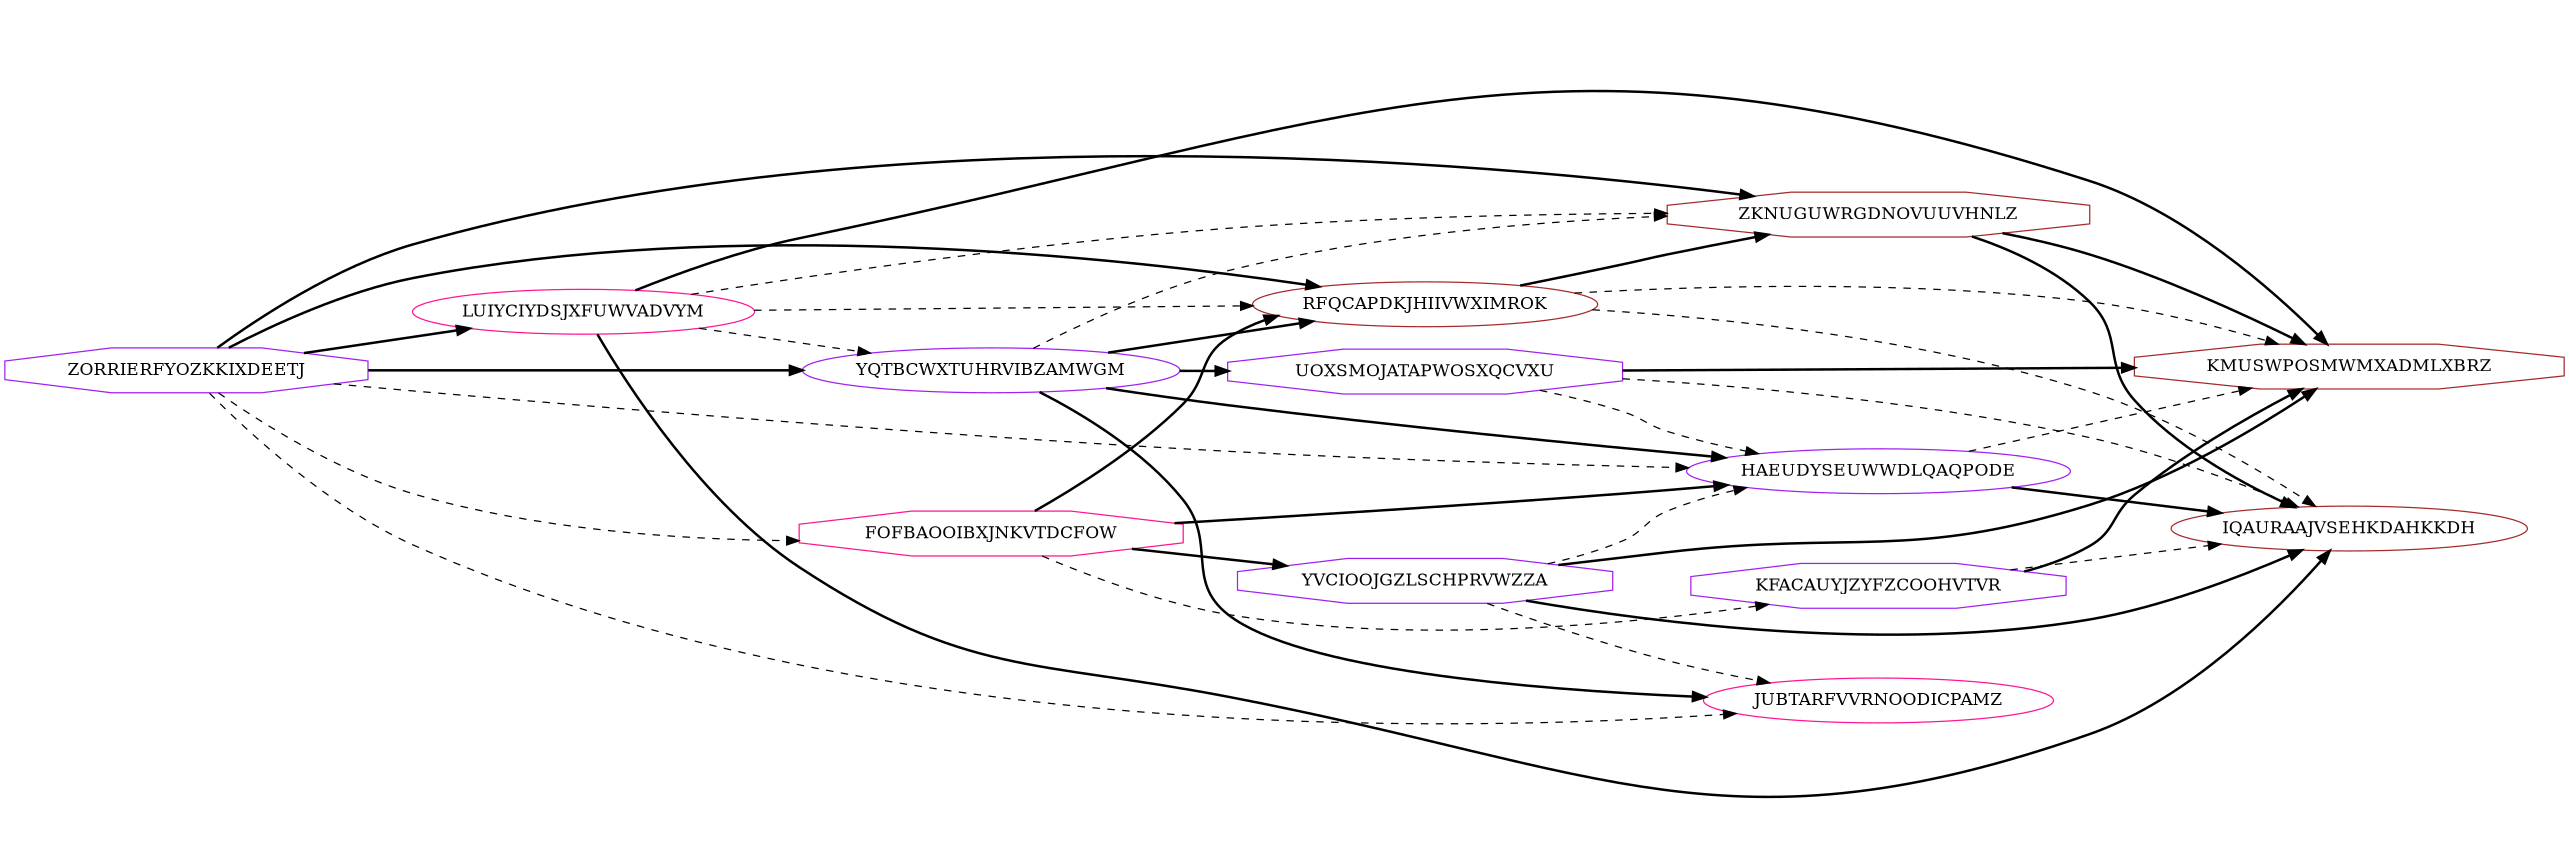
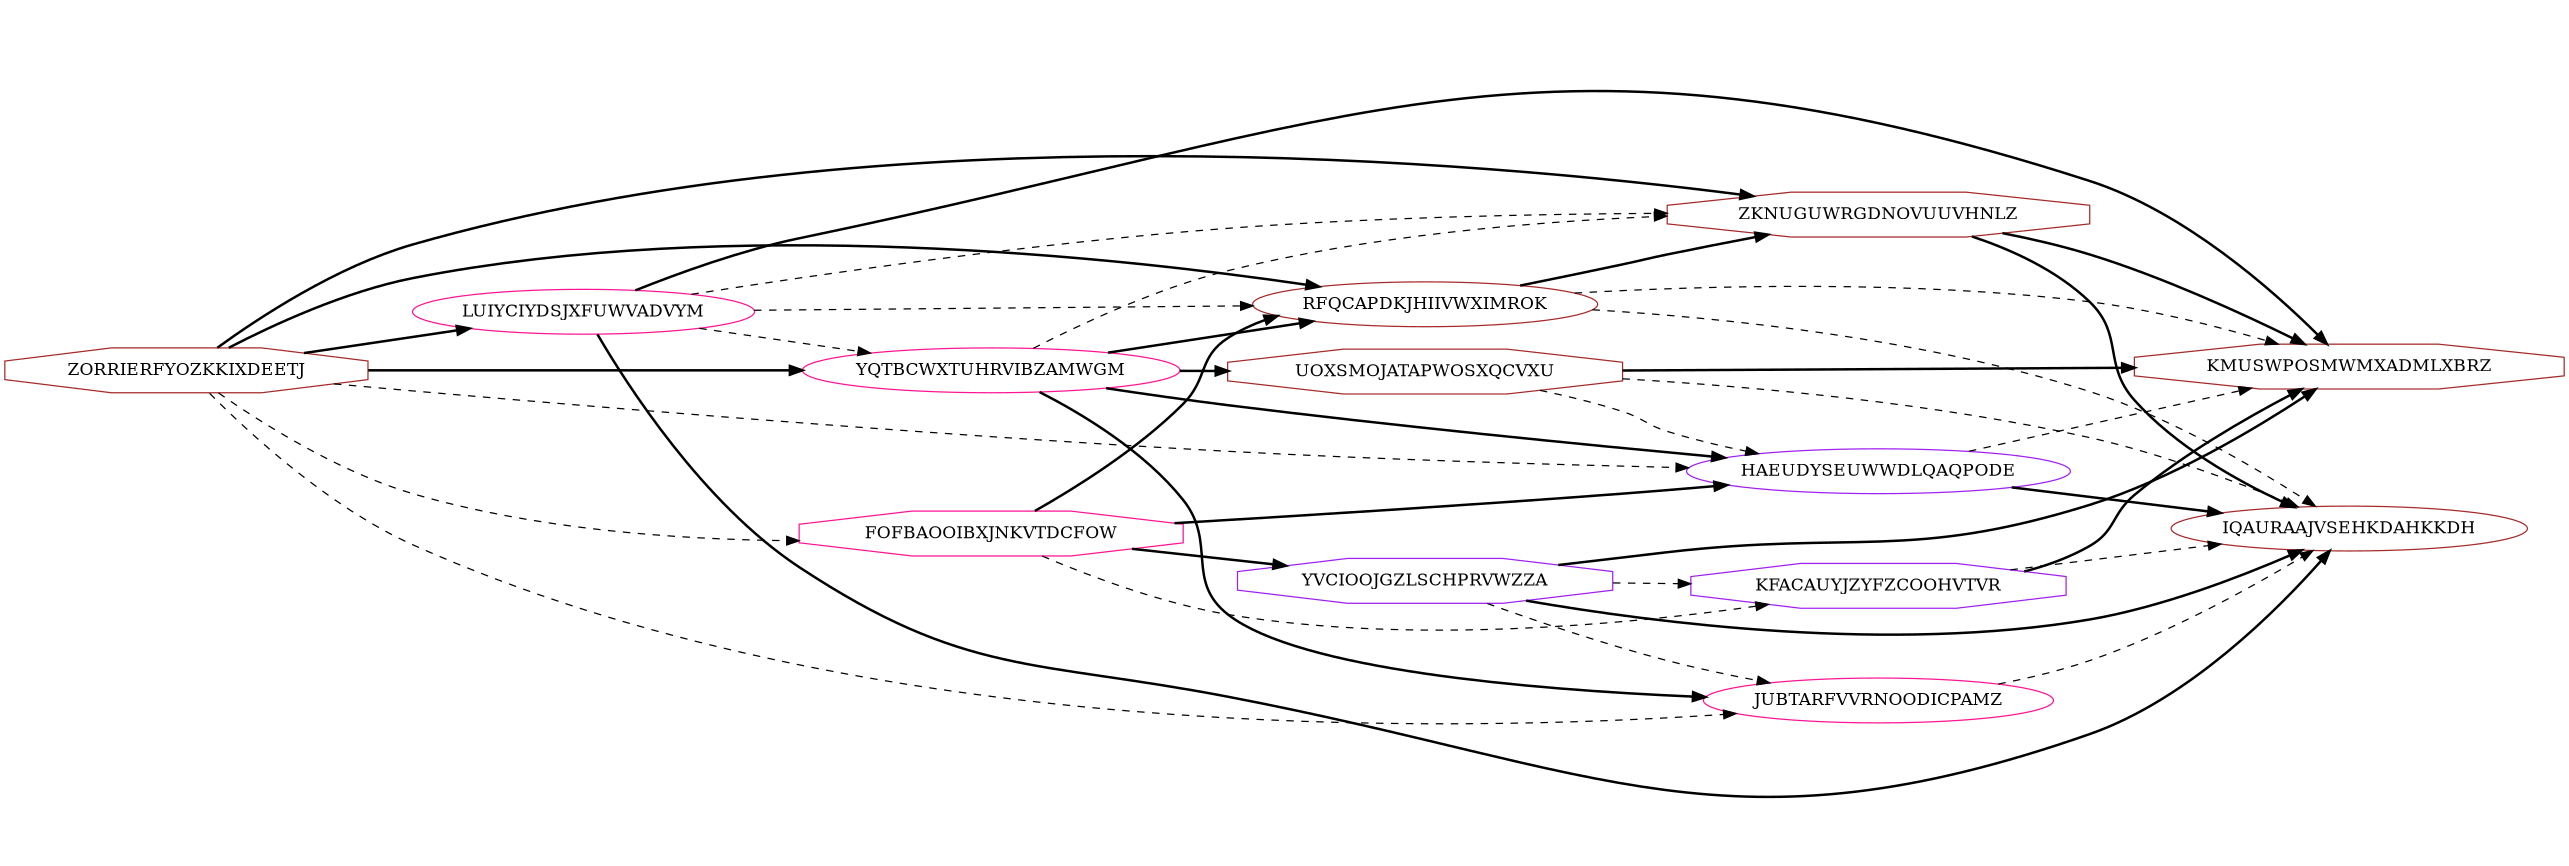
(186, 370) -> (186, 370)
(991, 370) -> (991, 370)
(1425, 372) -> (1425, 372)
(1642, 529) -> (1645, 583)
none -> (2156, 634)
